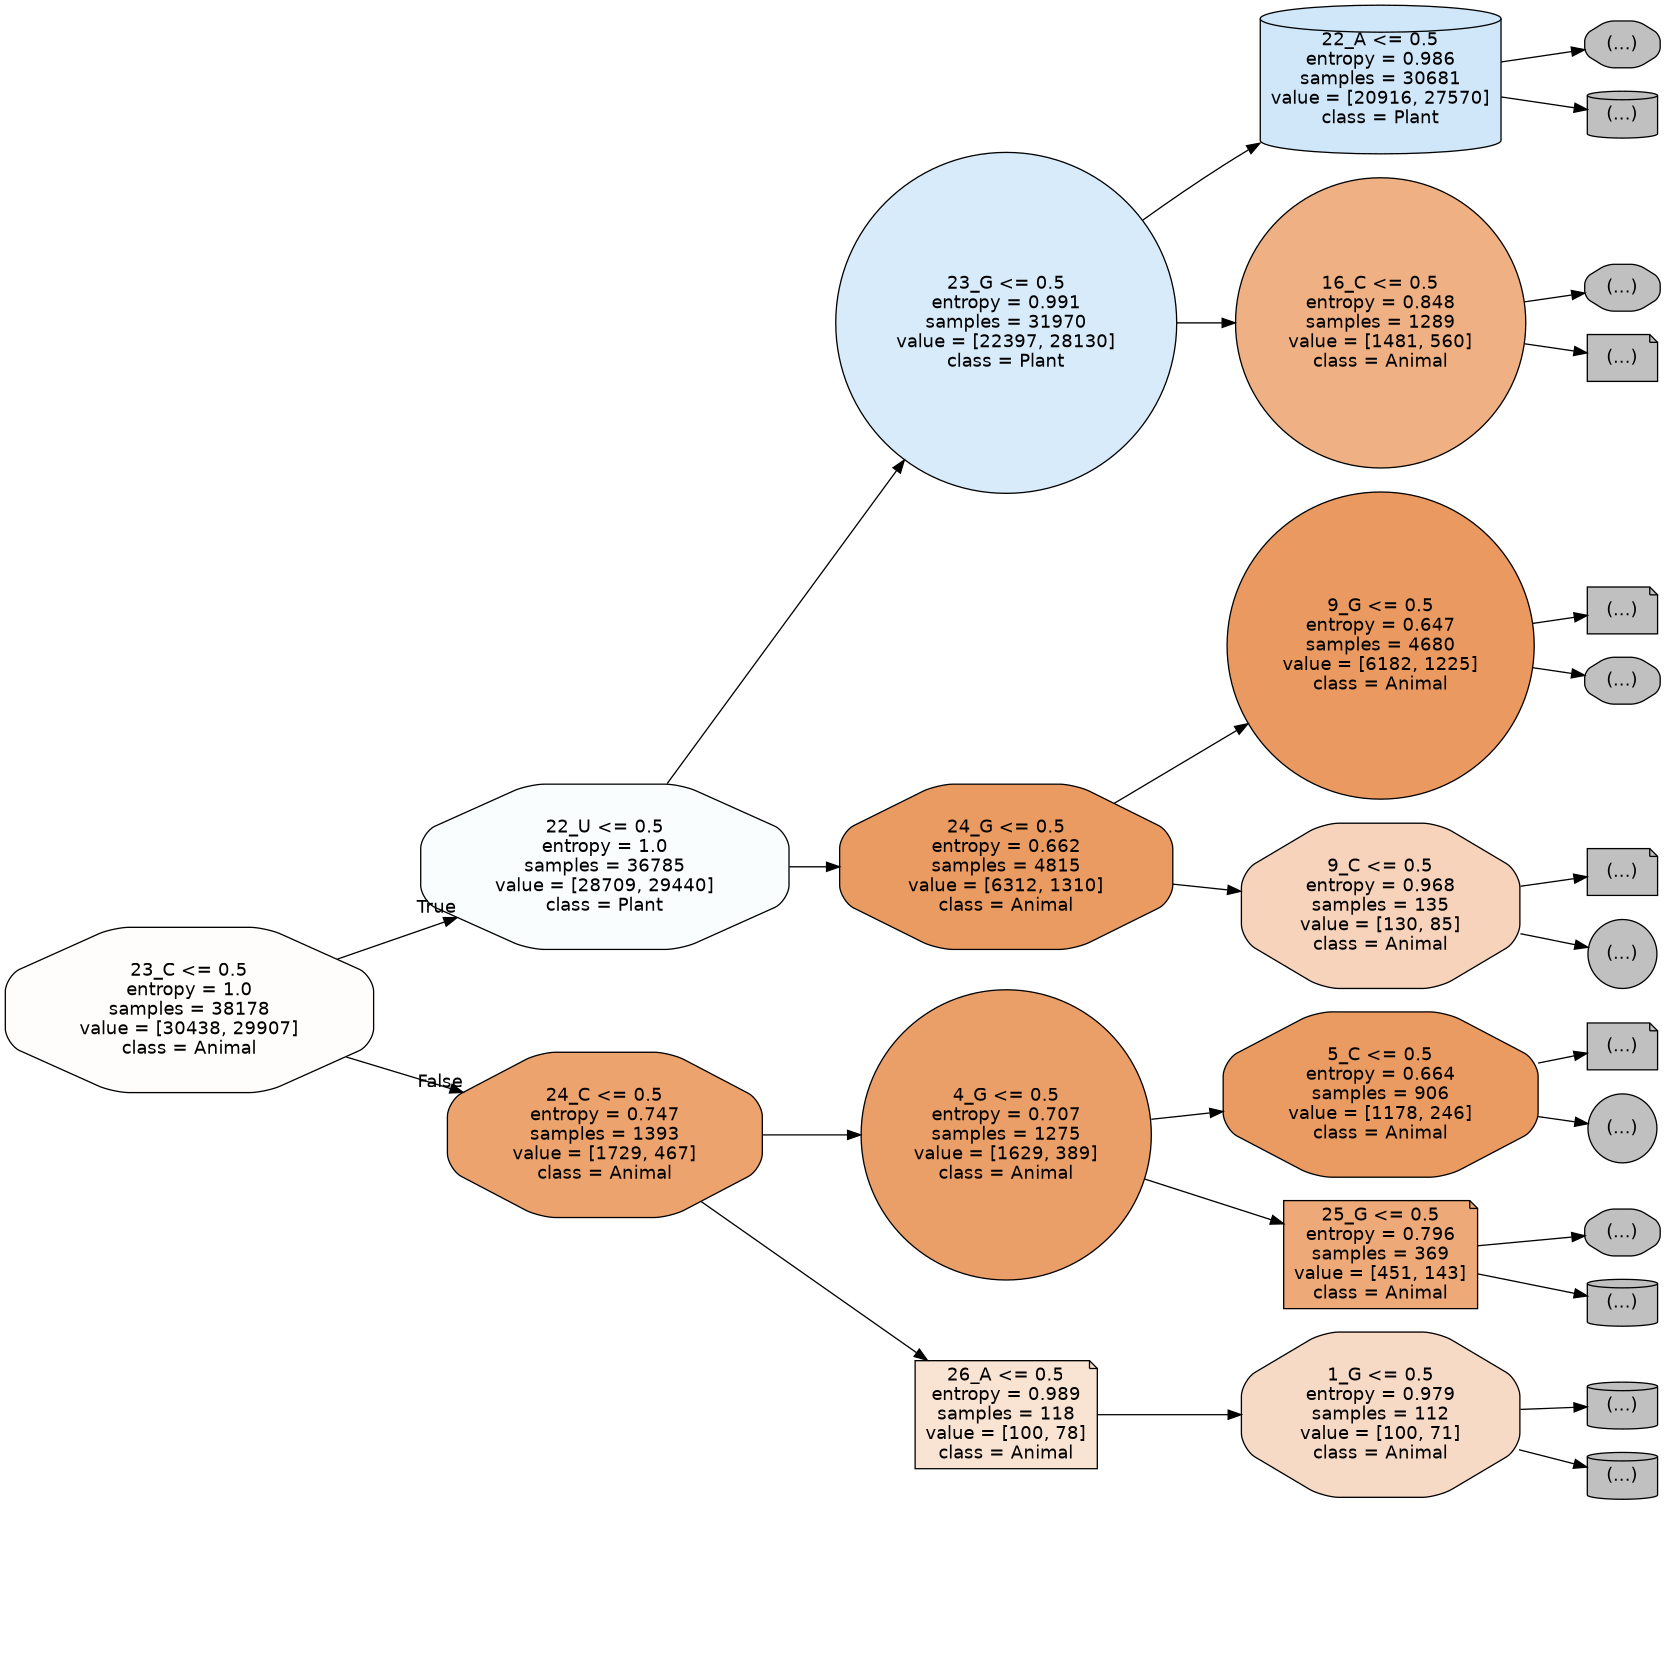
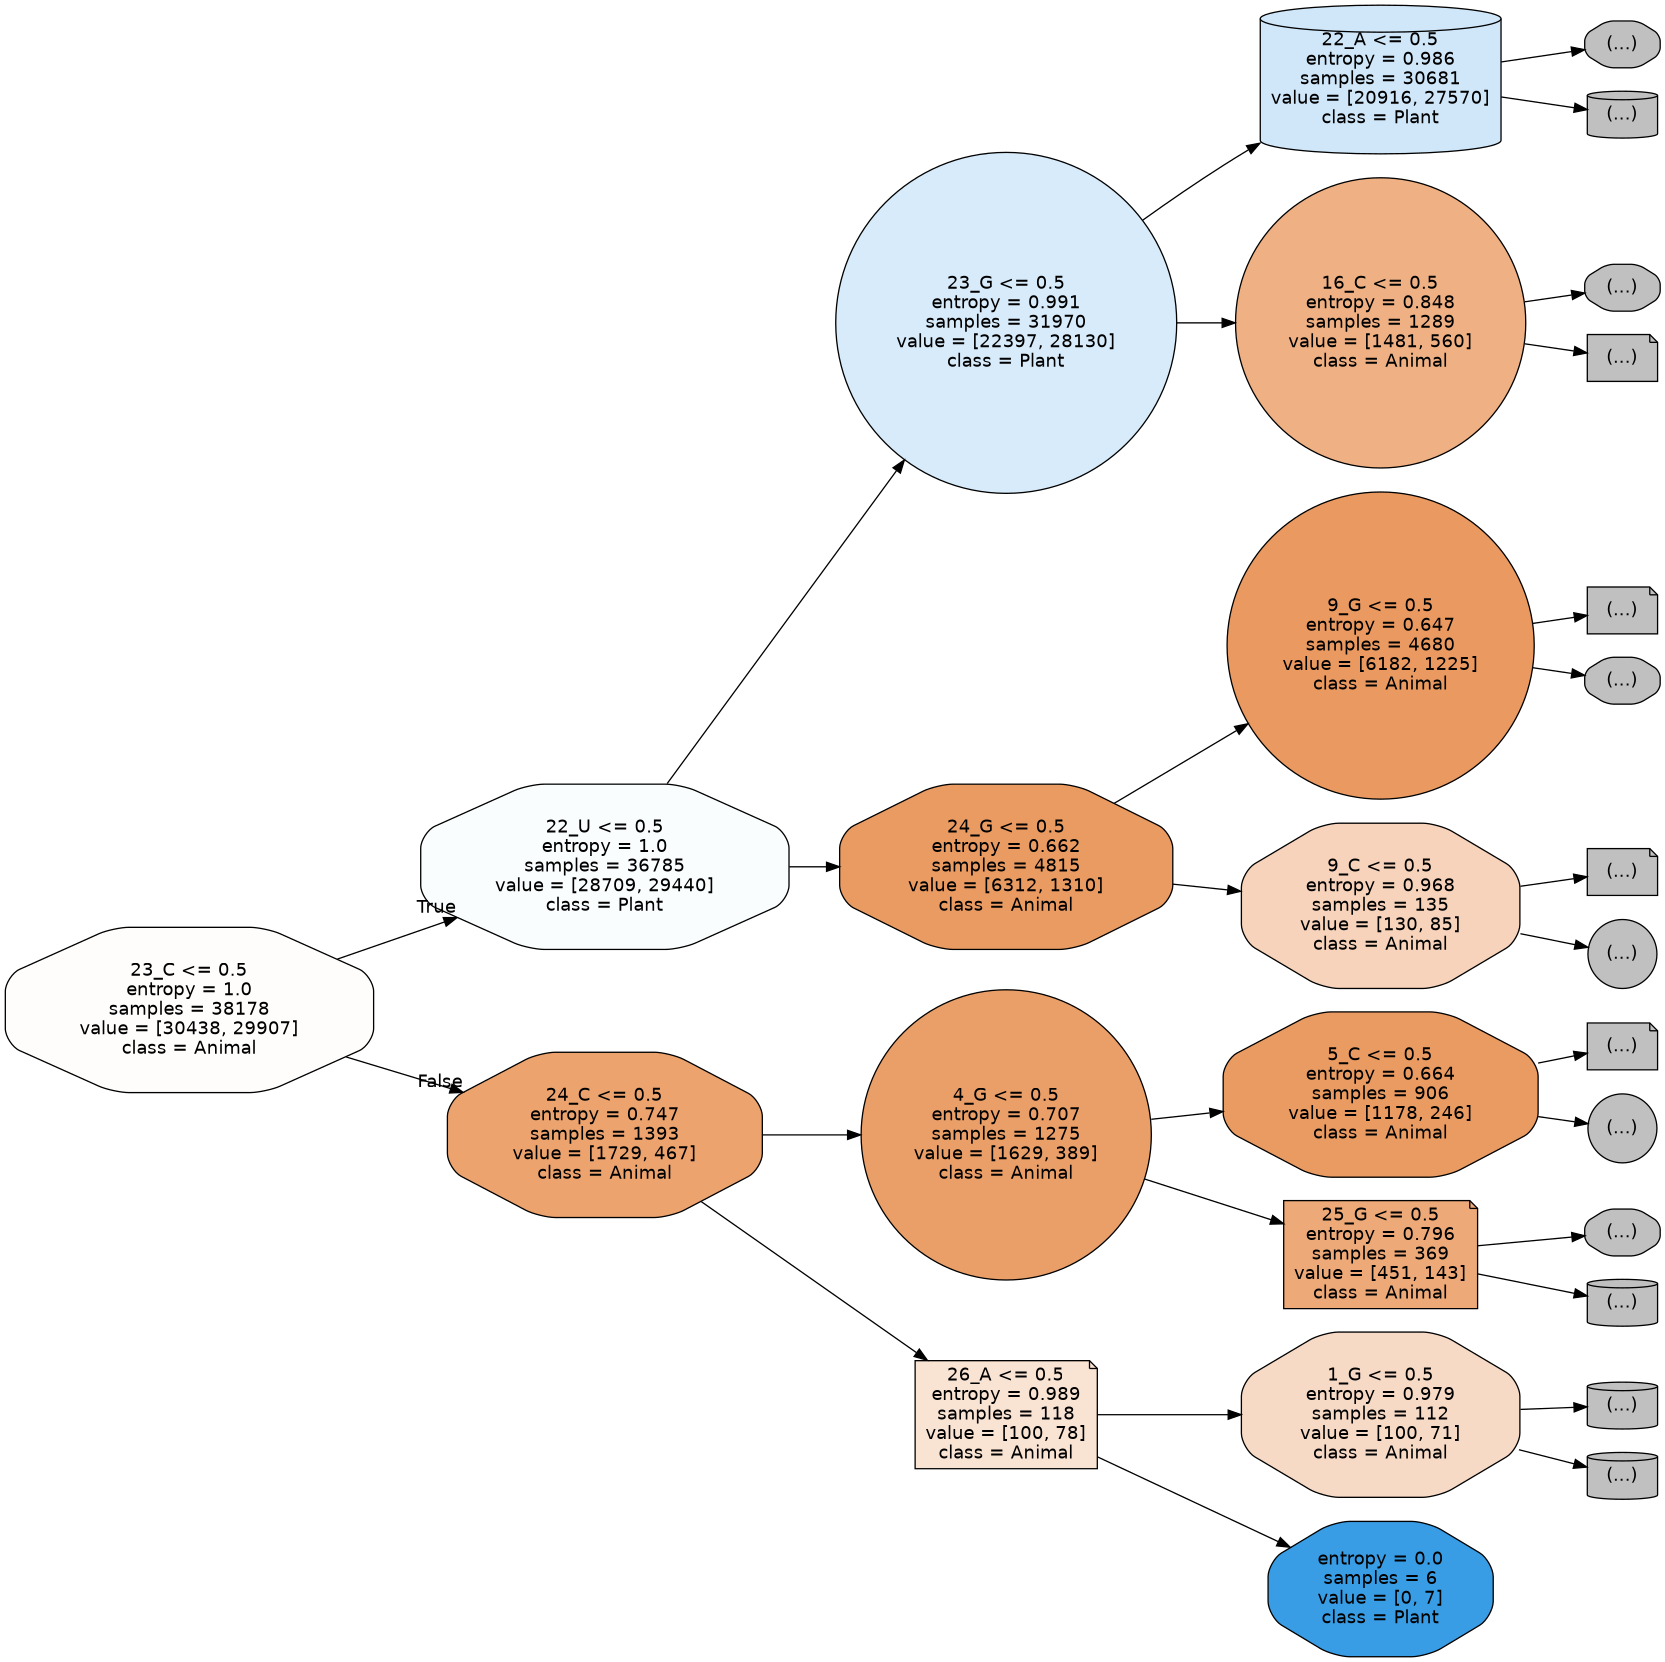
none -> (1381, 1589)
